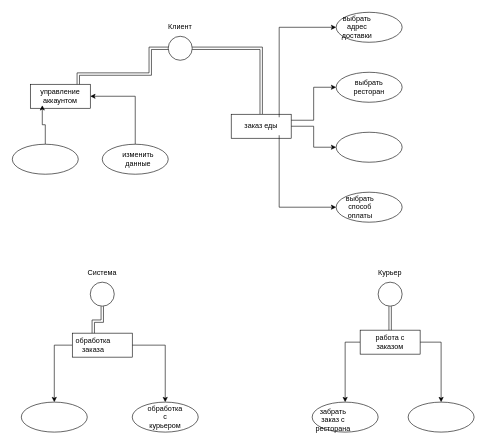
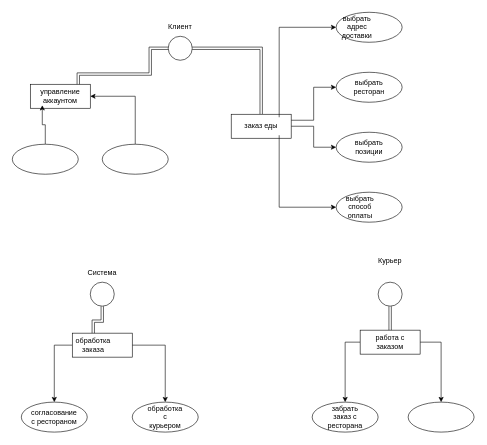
none -> (369, 147)
(138, 159) -> none
(390, 273) -> (390, 261)
none -> (54, 417)
(333, 420) -> (345, 417)
